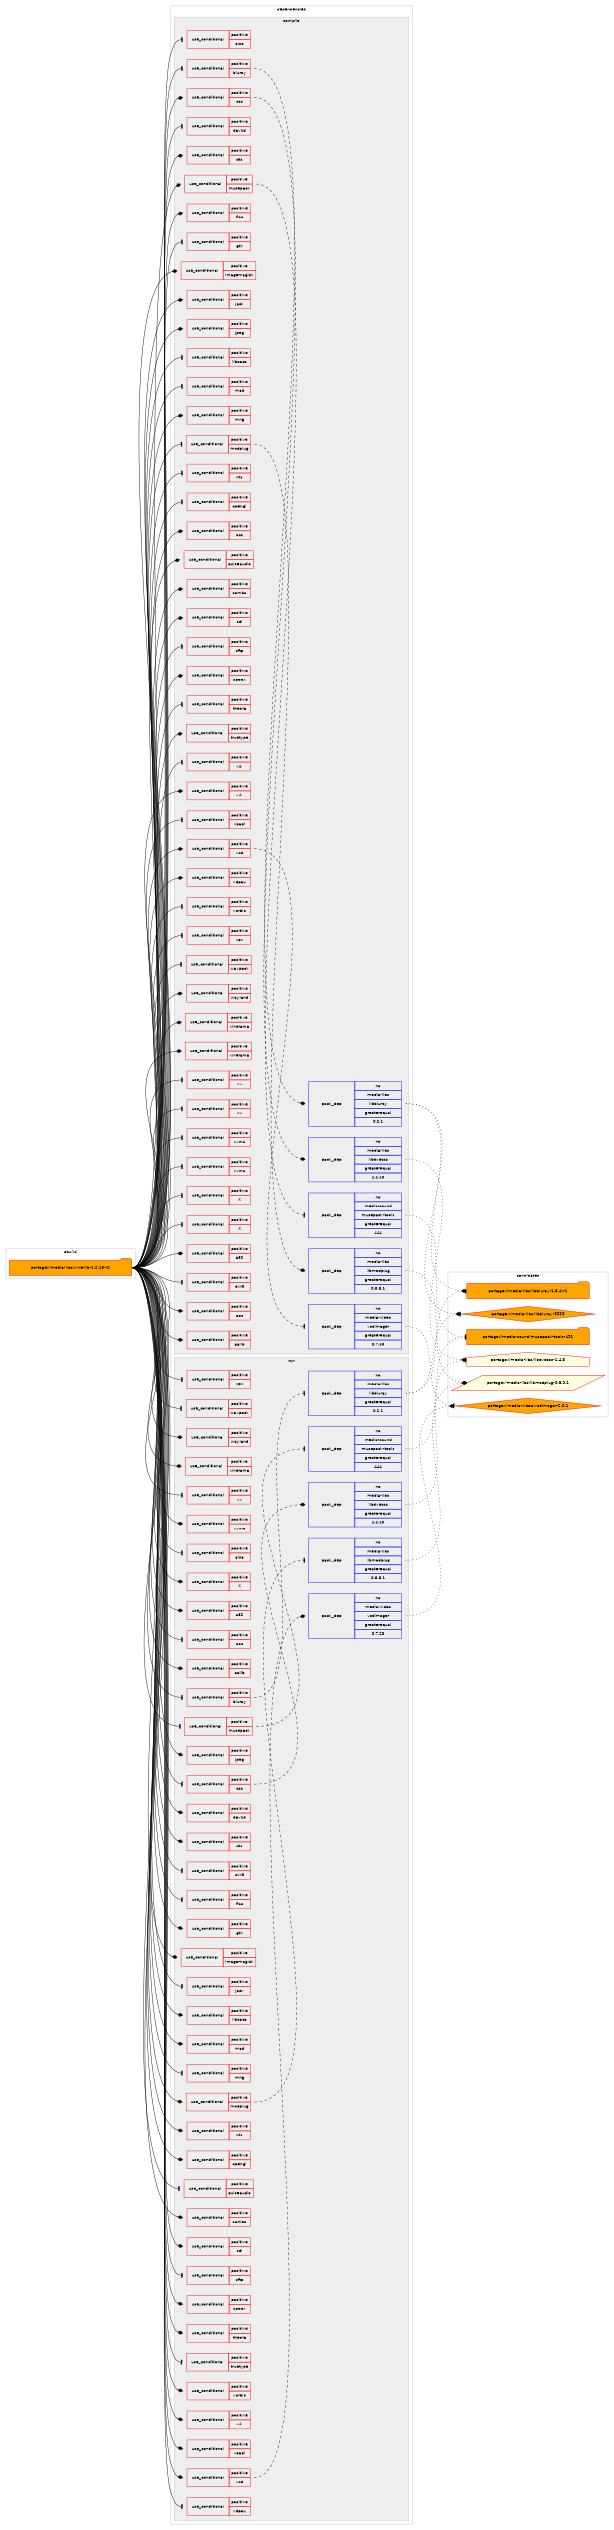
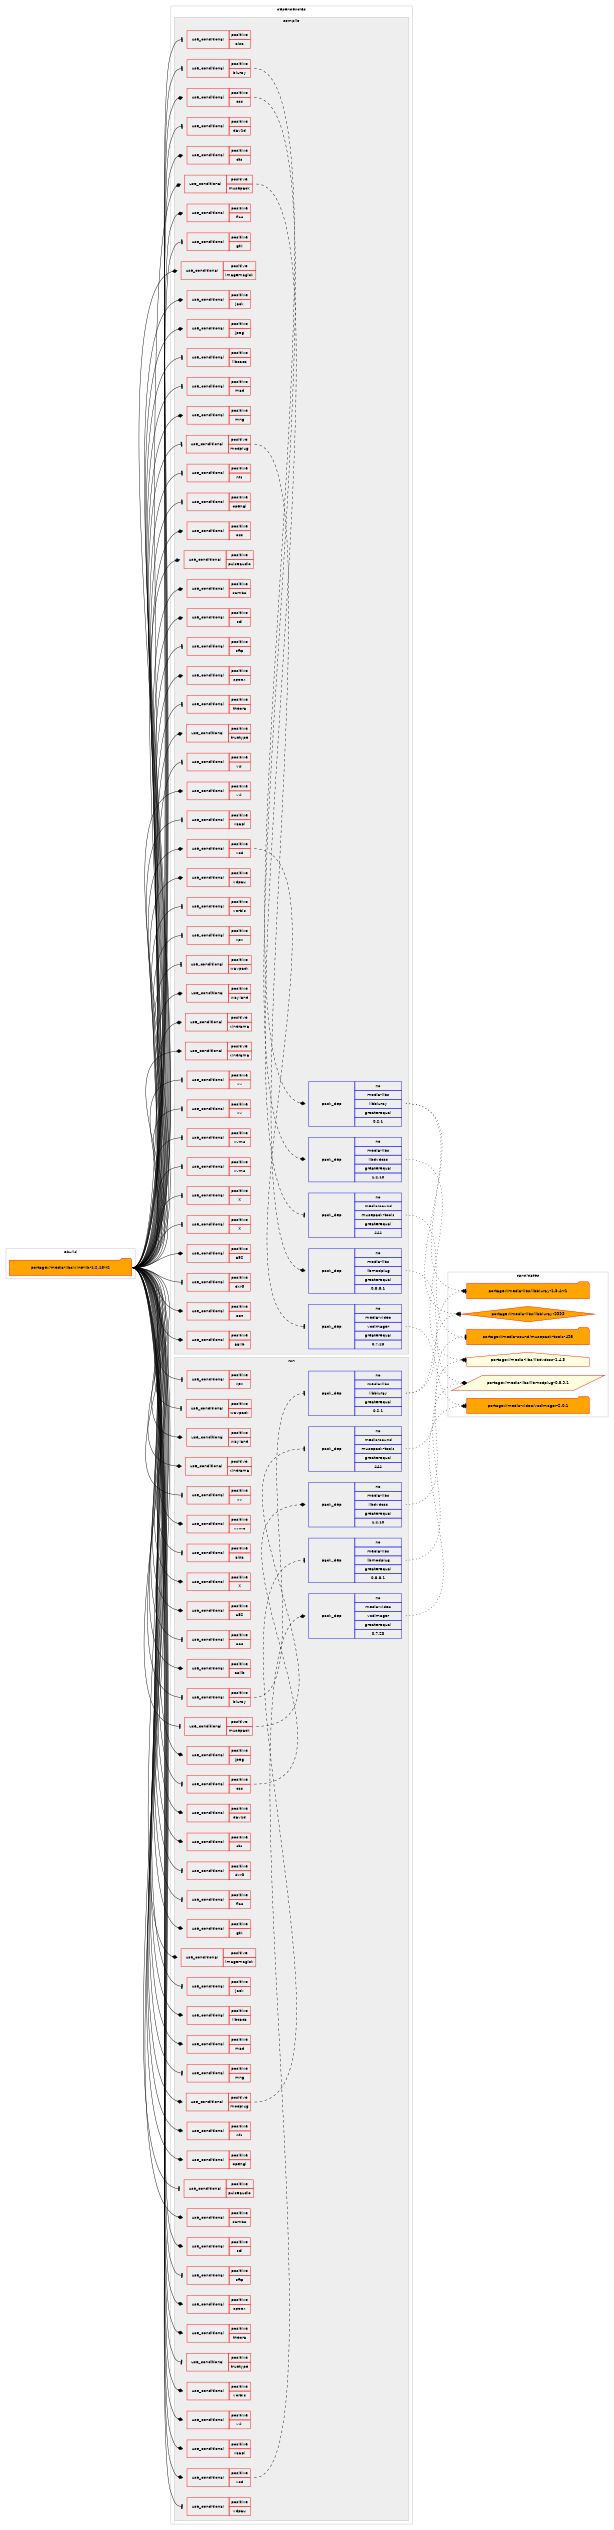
(528, 1337) -> (528, 1337)
(528, 1406) -> (528, 1406)
